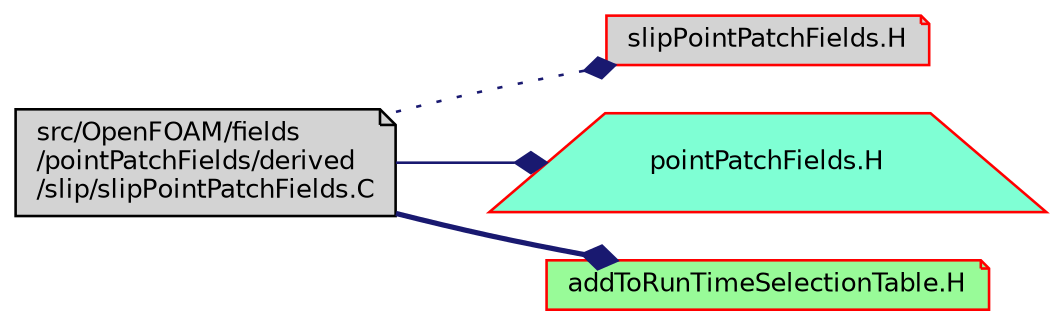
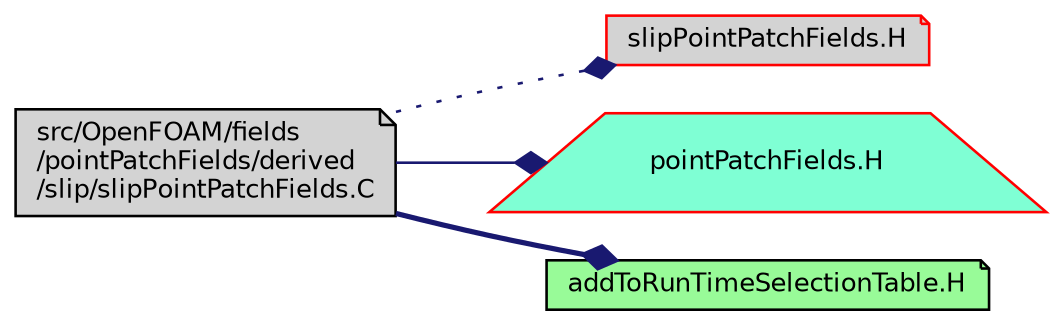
(768, 285) -> (768, 285)
